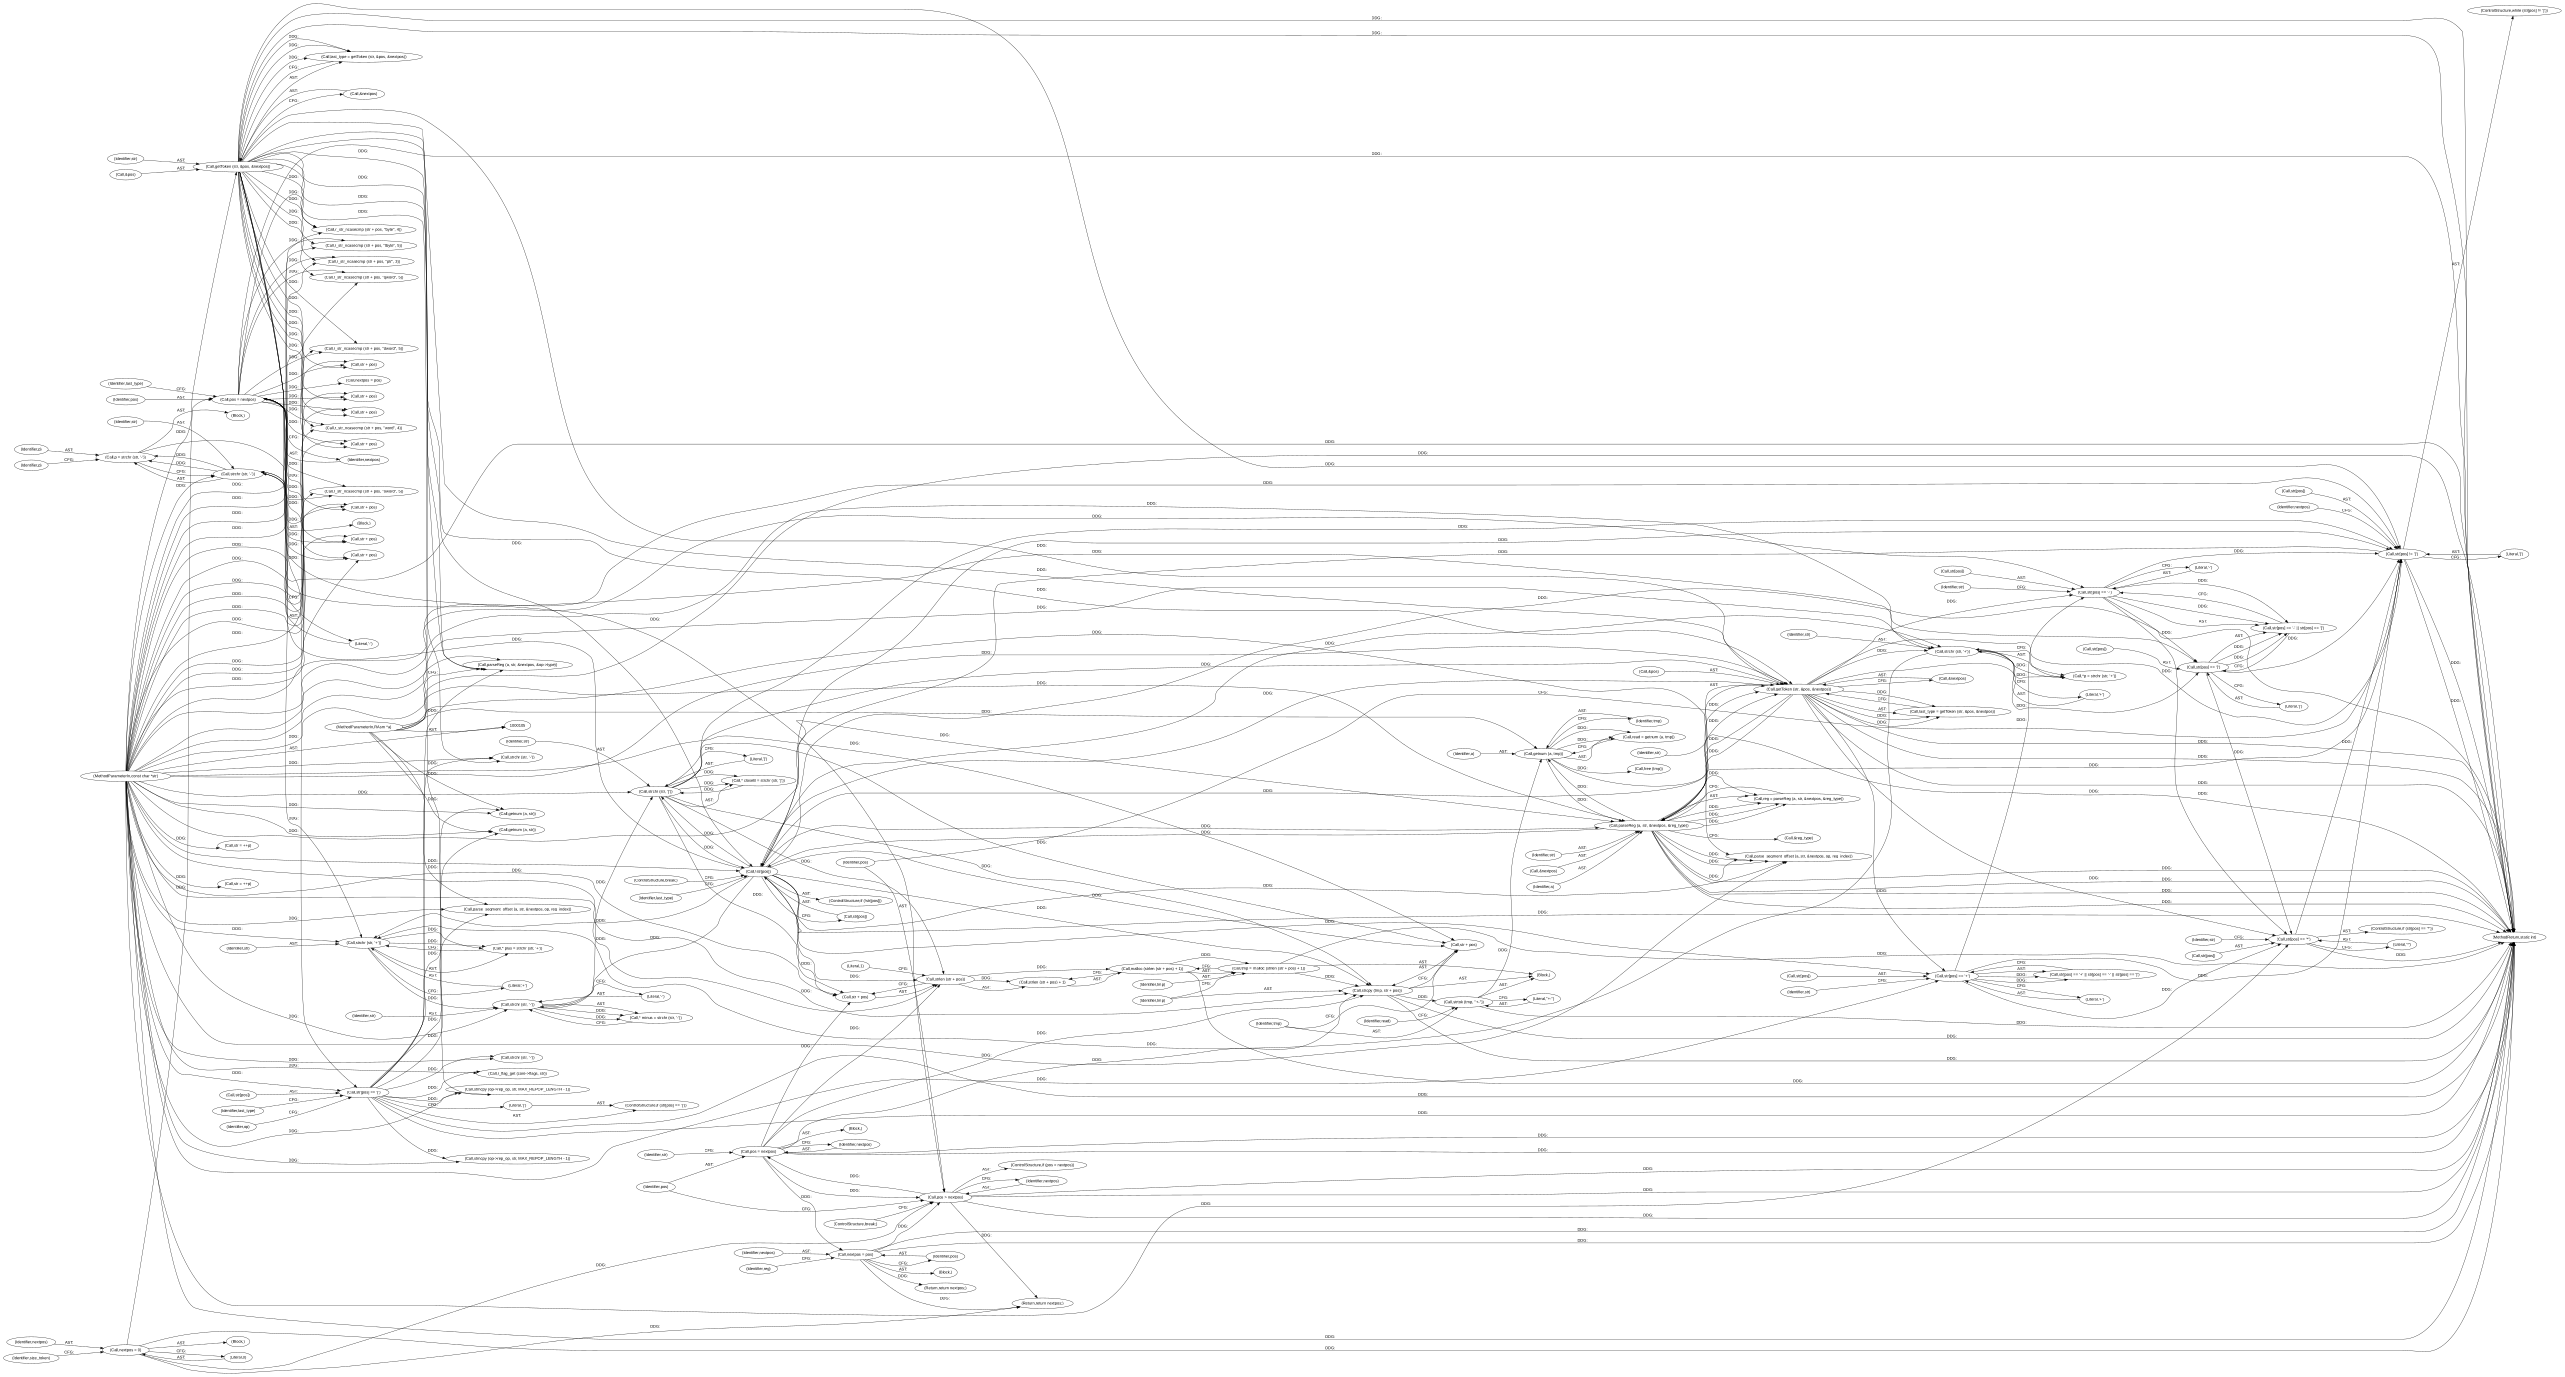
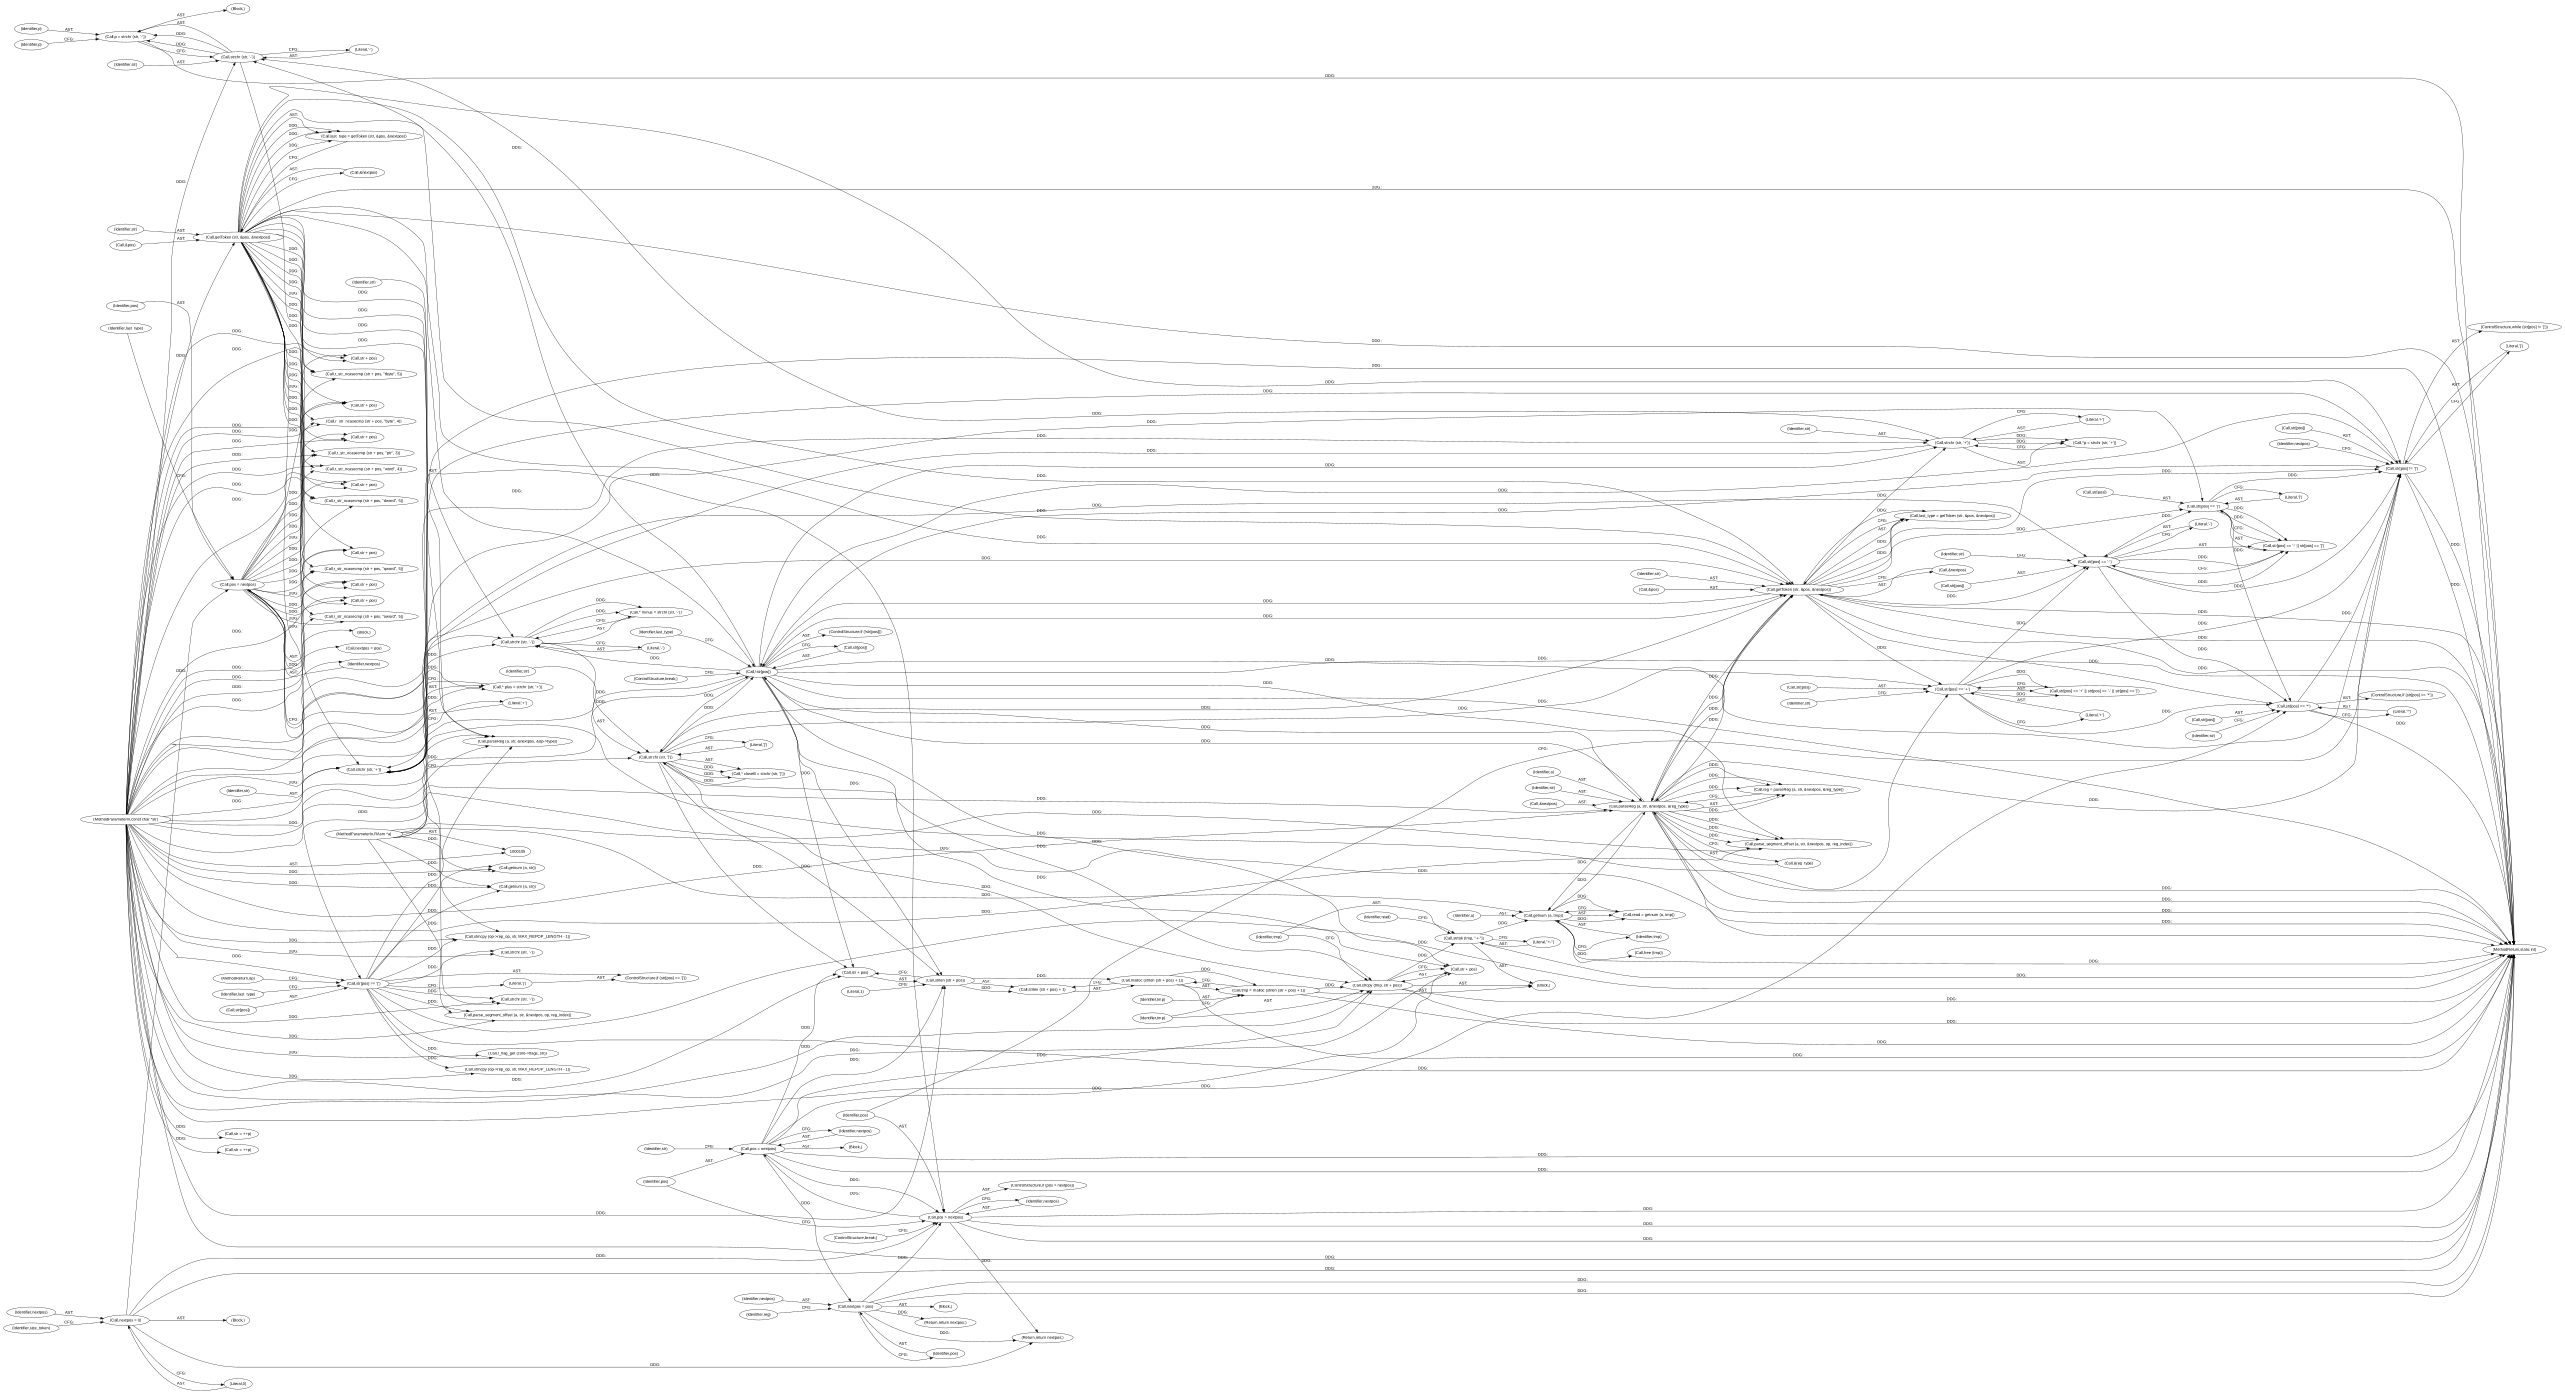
none -> (1710, 856)
(238, 1127) -> (238, 978)
